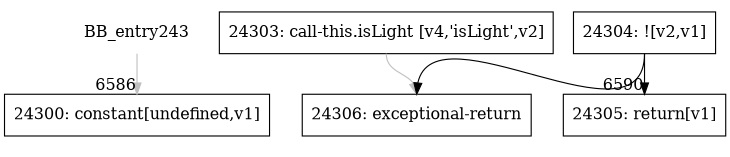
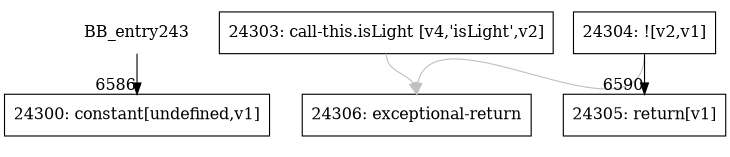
(137, 68) -> (137, 68)
(536, 75) -> (536, 75)
